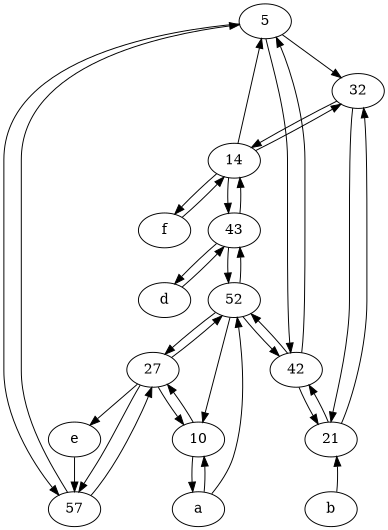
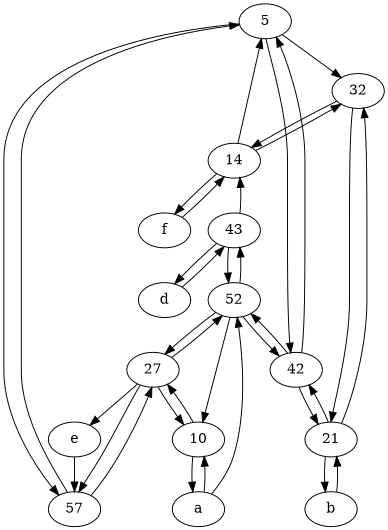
(228, 191) -> none
none -> (325, 469)
